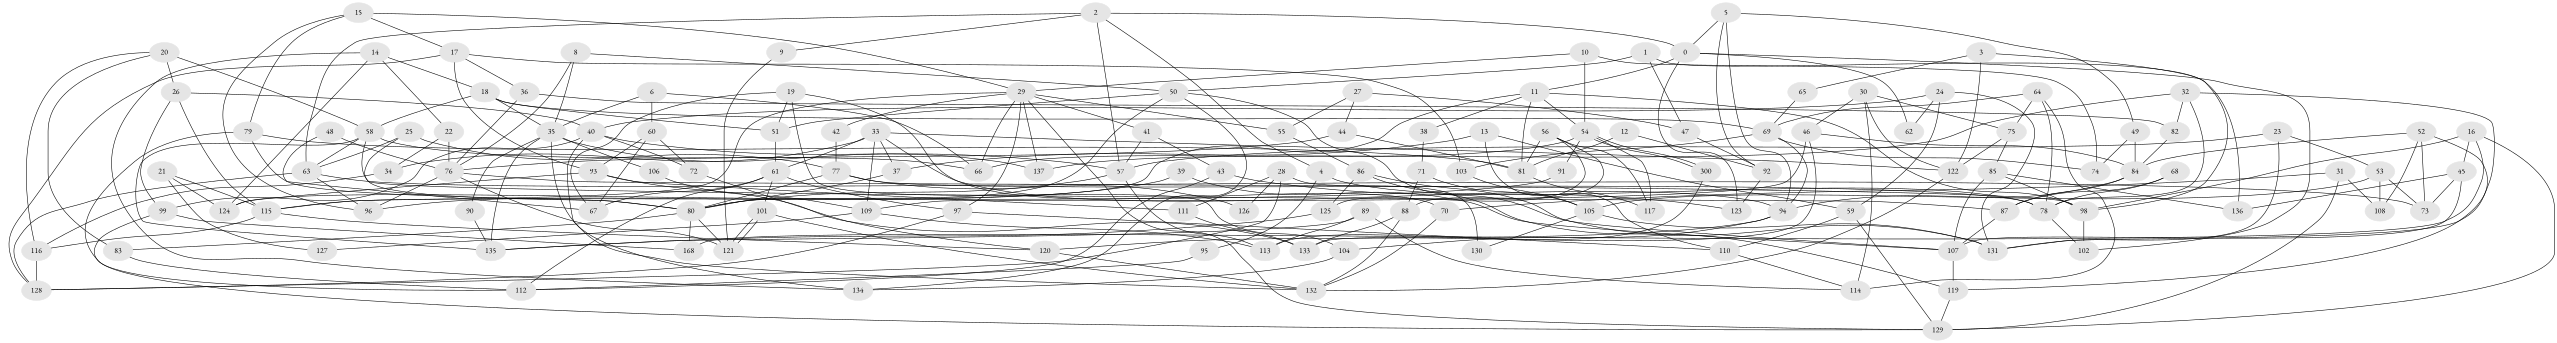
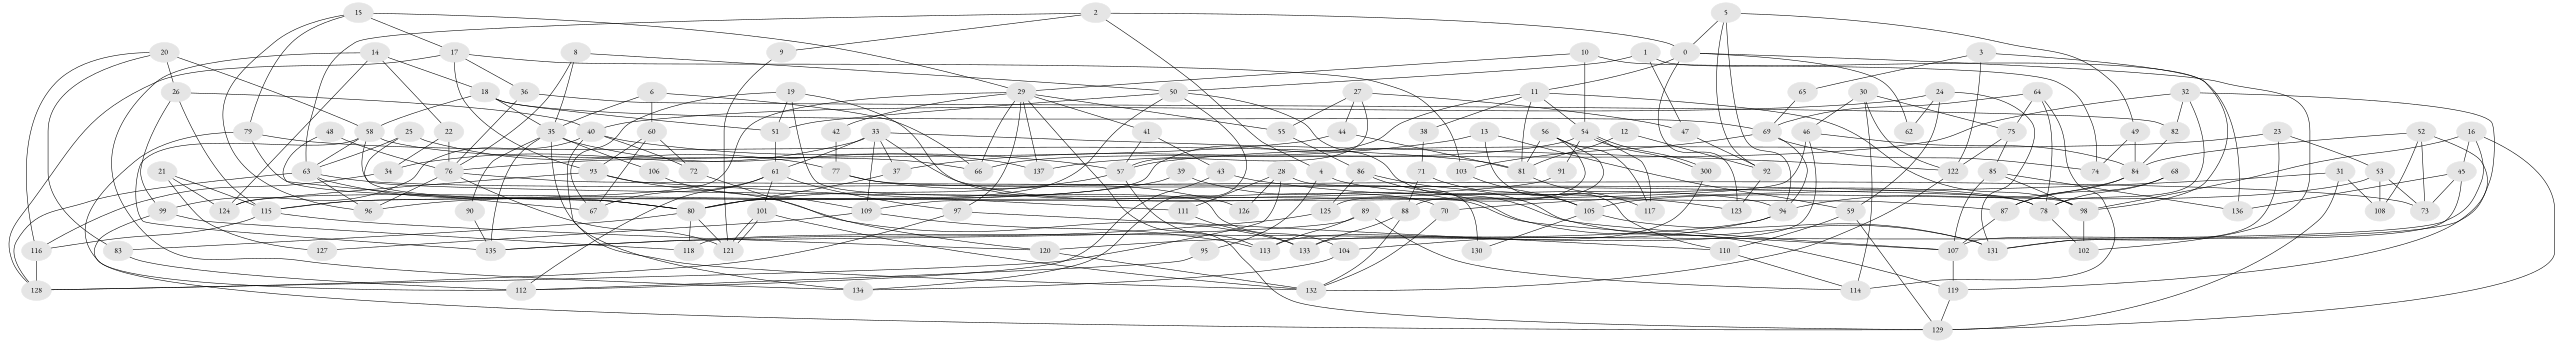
(1108, 92) -> (1270, 161)
(764, 191) -> (497, 197)
(689, 251) -> (689, 251)
